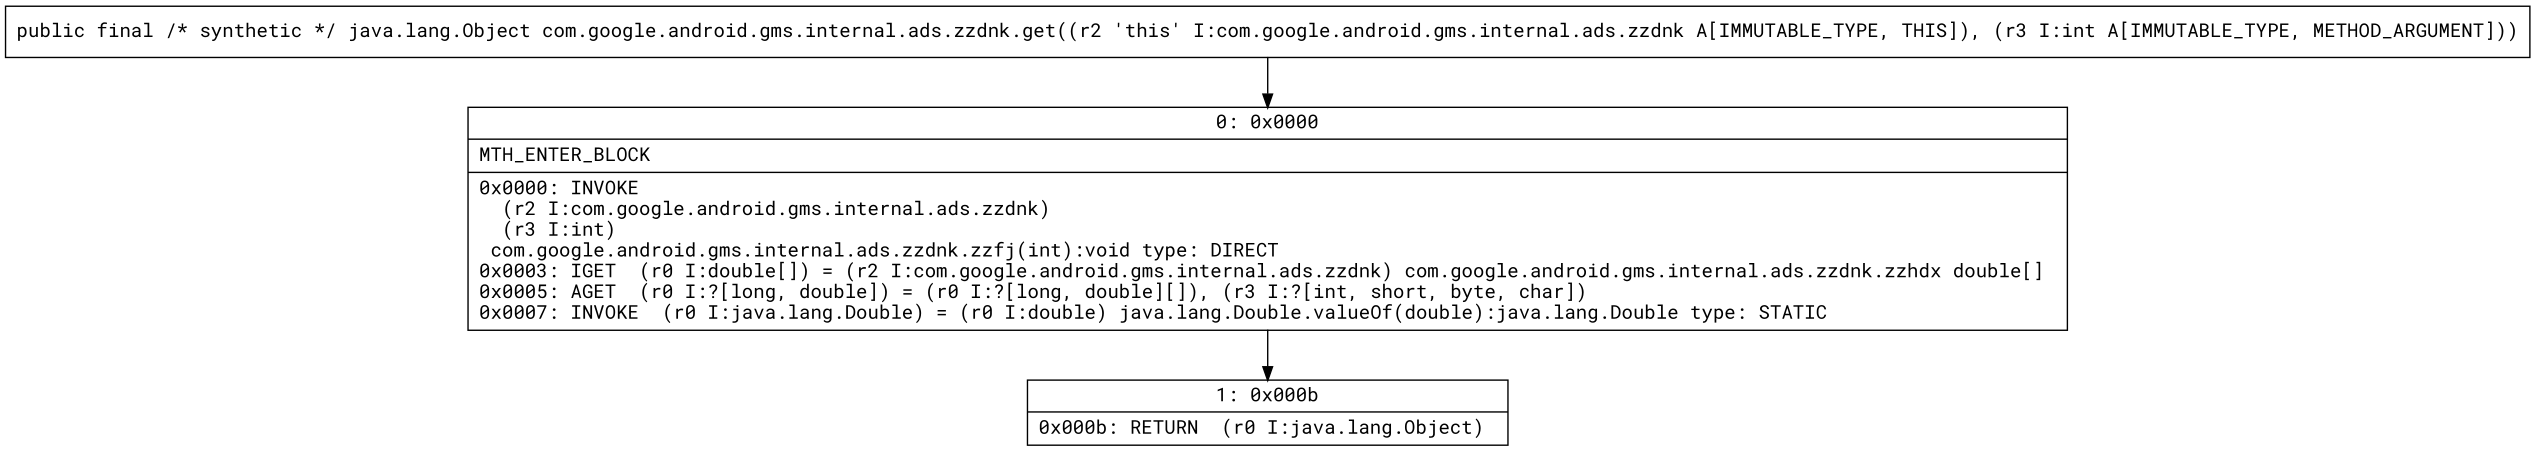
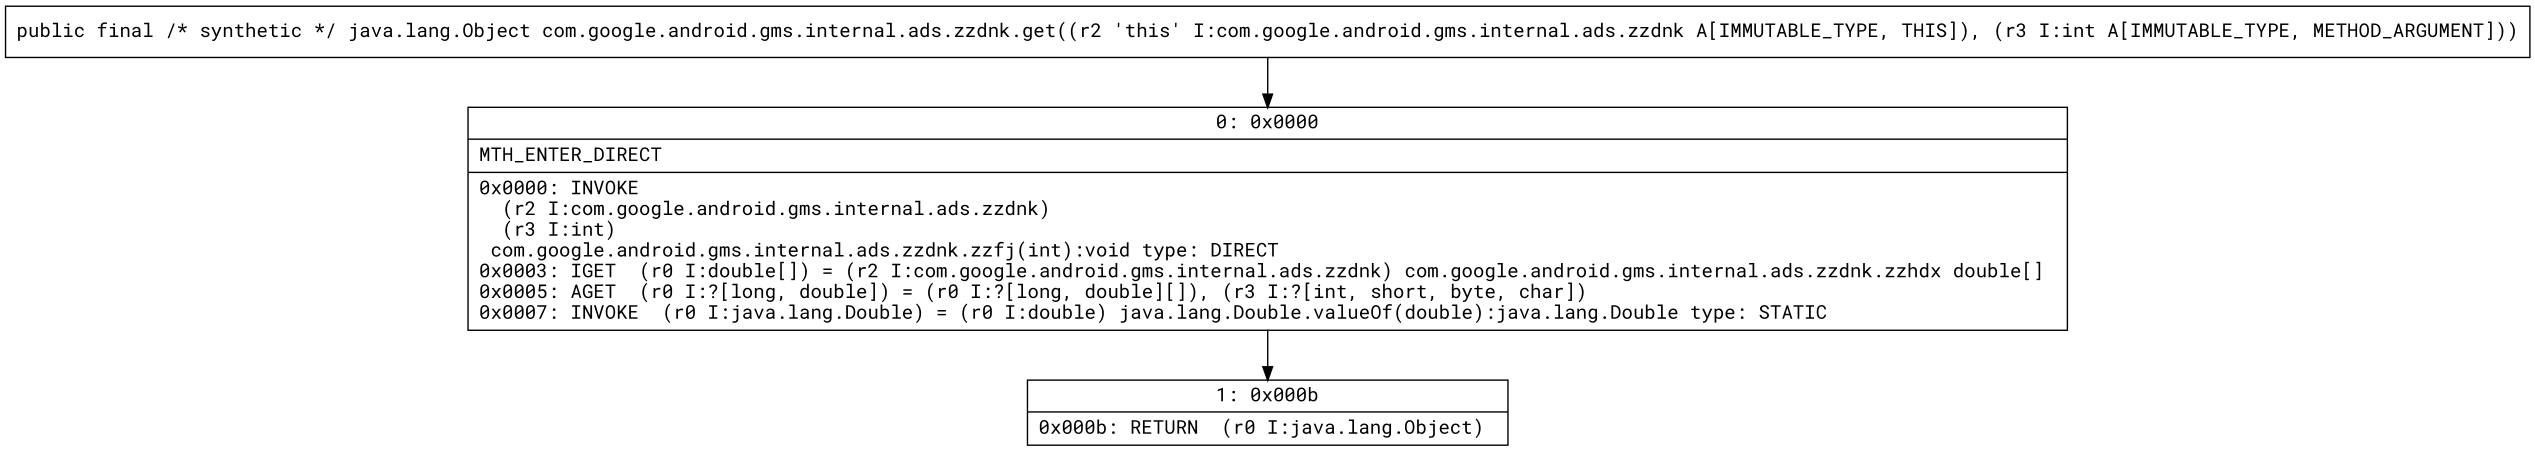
(565, 155) -> (571, 155)
